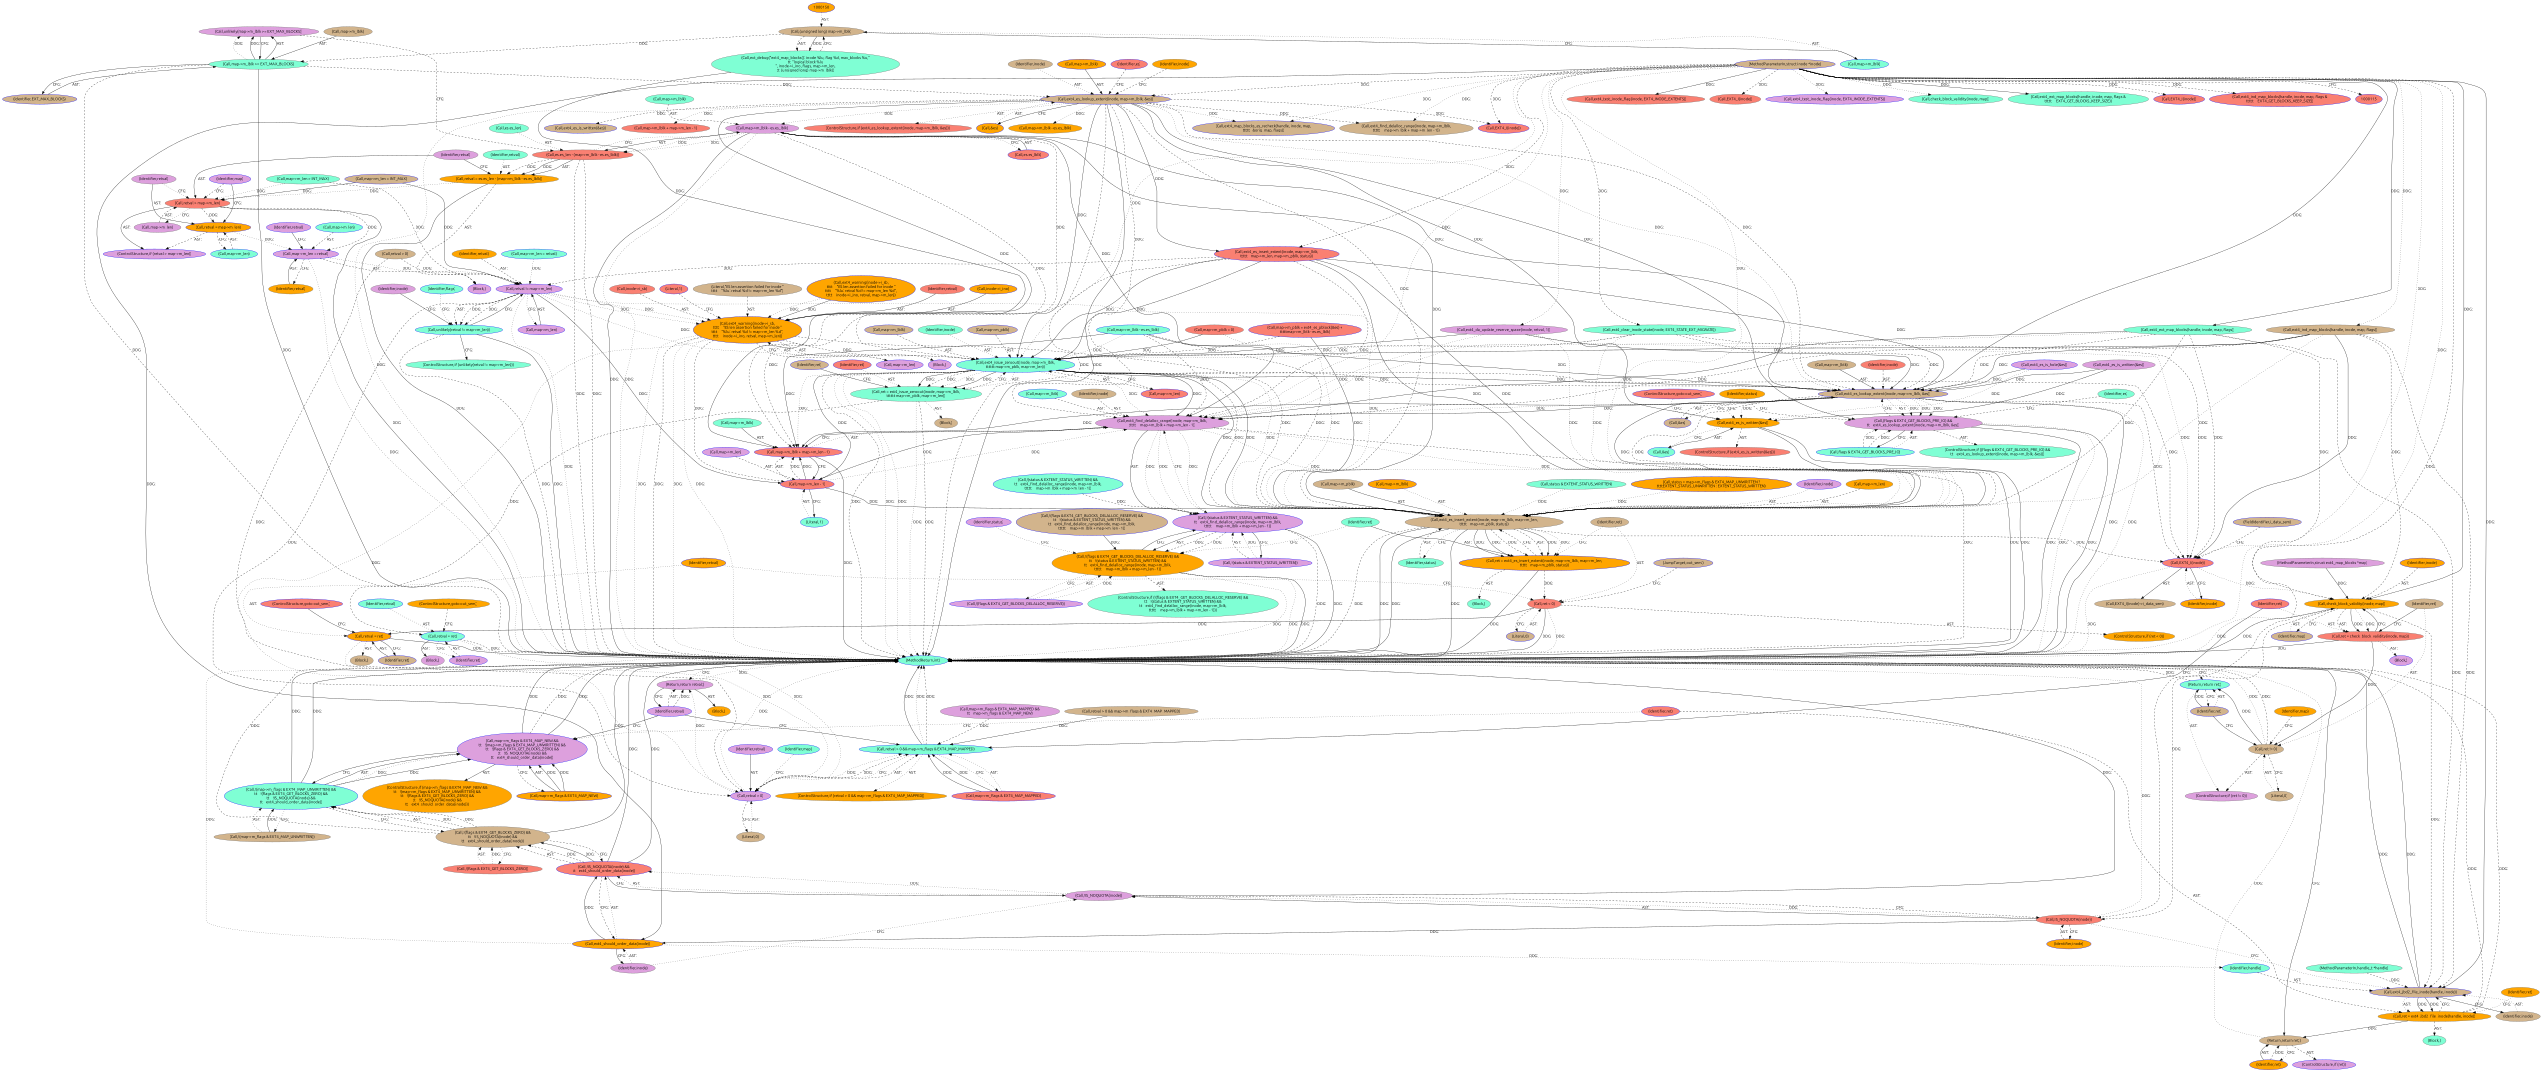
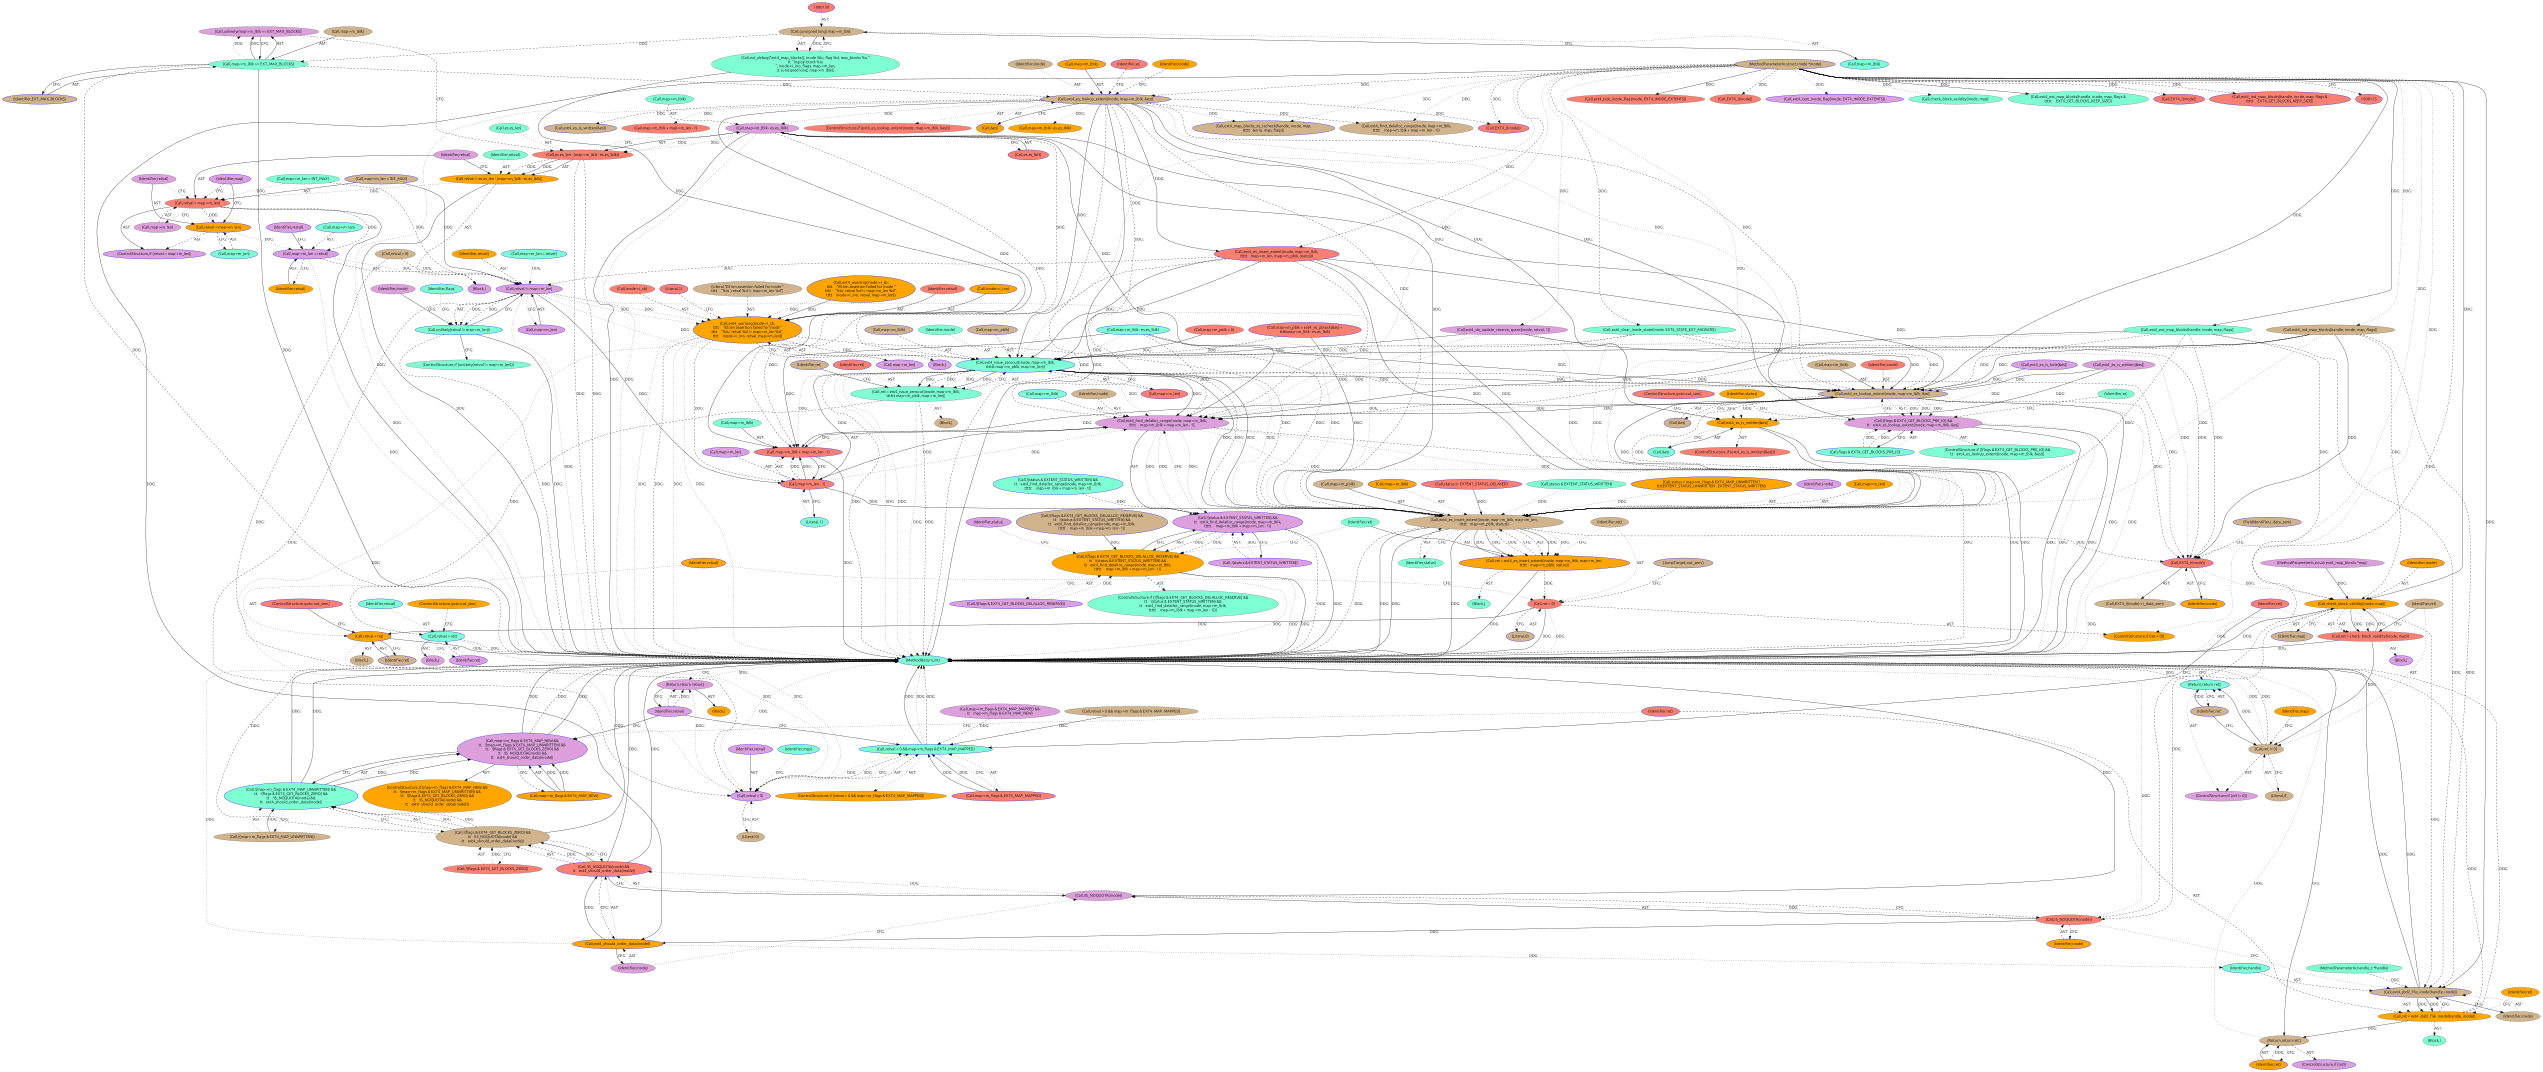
(821, 8) -> (821, 8)
(308, 191) -> (308, 191)
none -> (1472, 484)
(2233, 618) -> (2432, 131)
